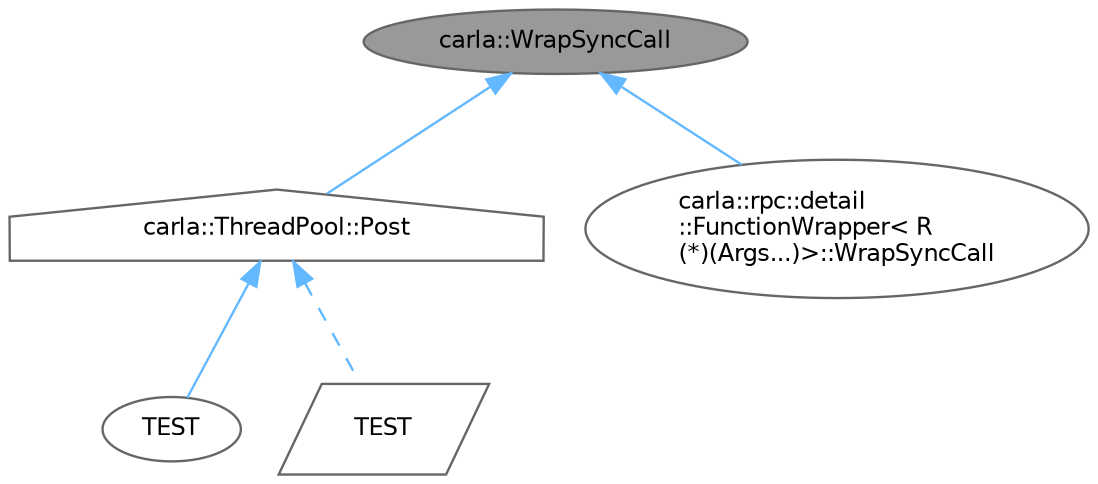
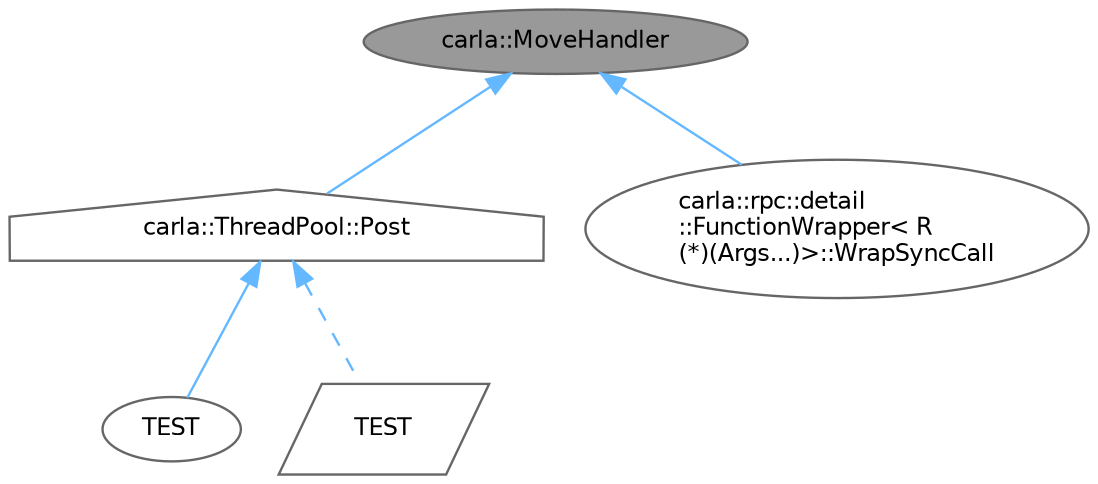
(556, 42) -> (556, 42)
